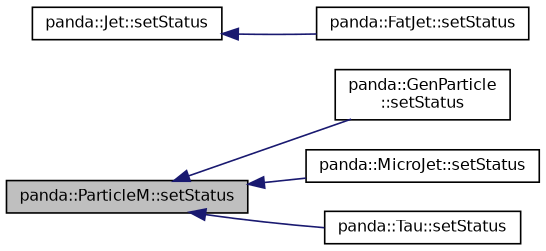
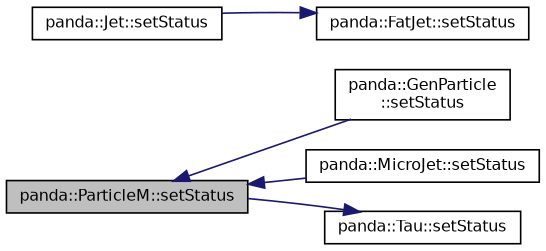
(278, 34) -> (261, 13)
(265, 222) -> (296, 204)
